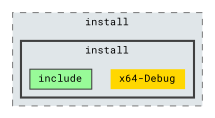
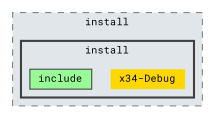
(148, 79) -> (148, 79)
